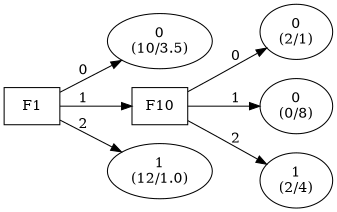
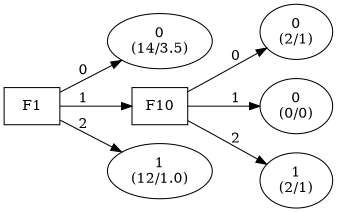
(160, 41) -> (160, 41)
(296, 106) -> (296, 106)
(296, 180) -> (296, 180)
